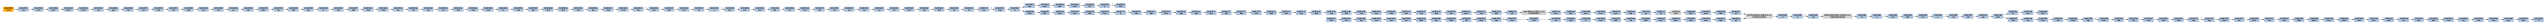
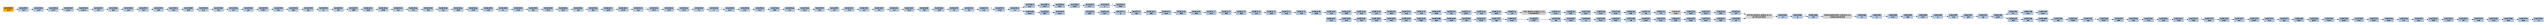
(1075, 13) -> none
